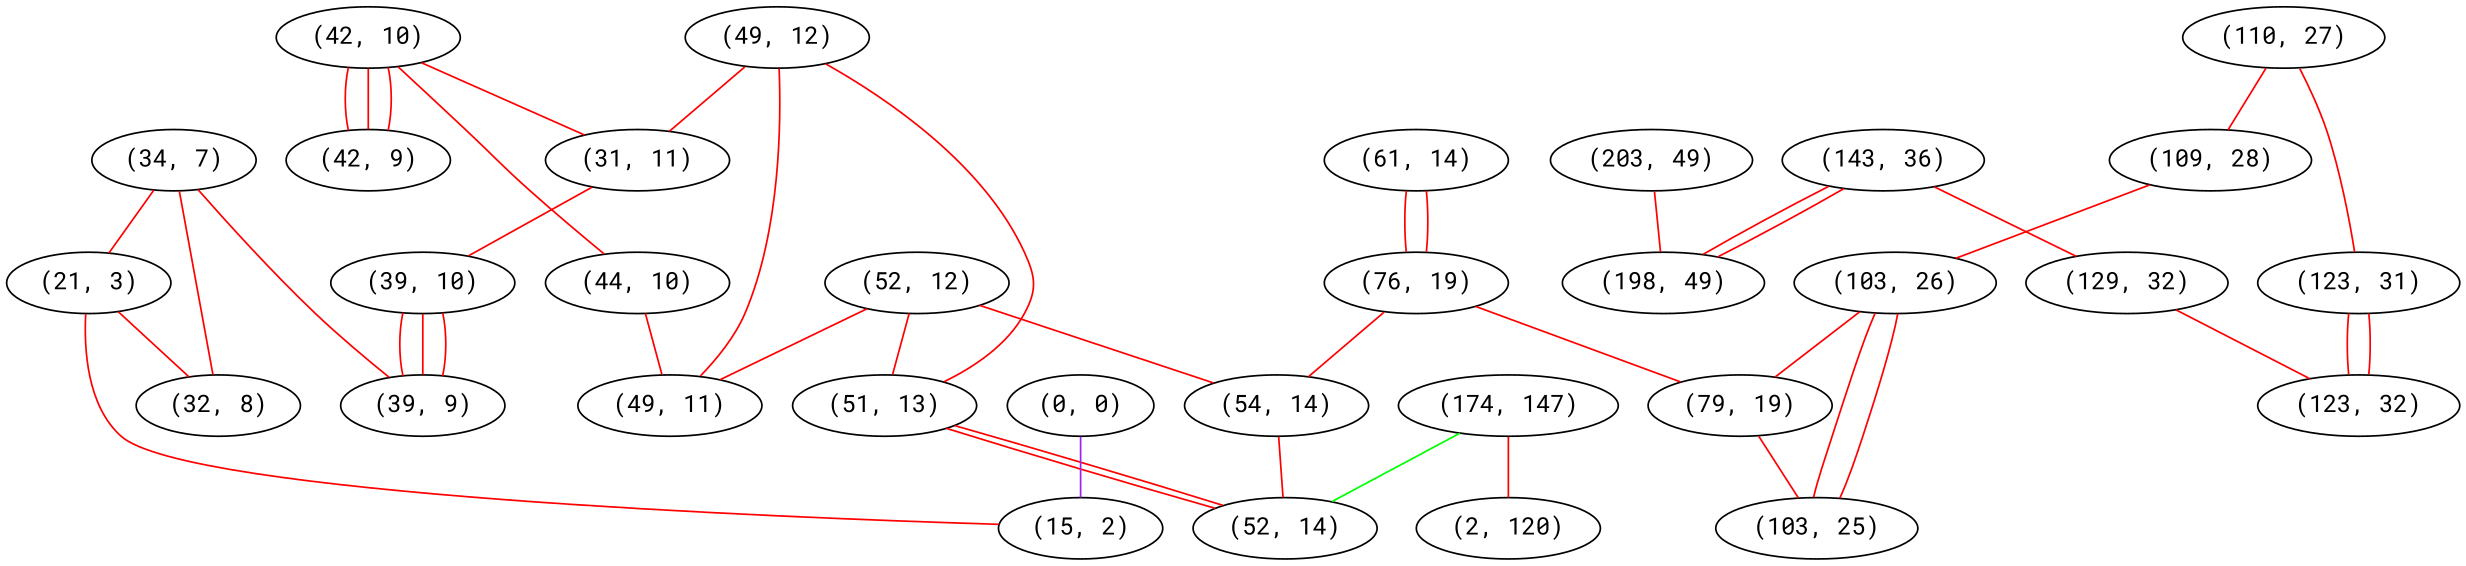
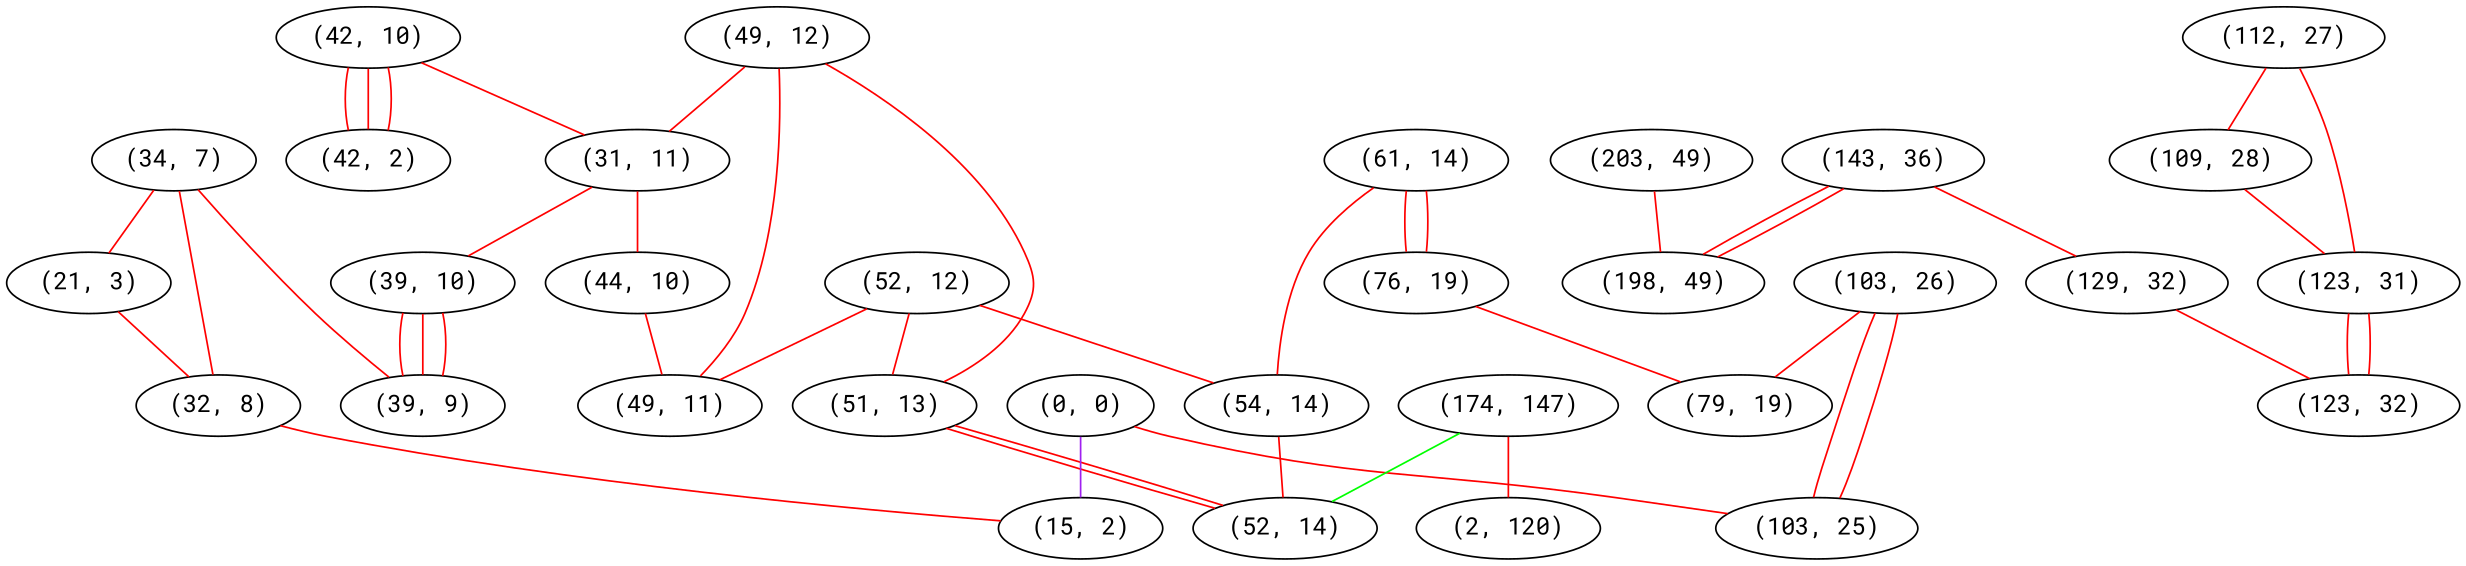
(2284, 37) -> (2284, 37)
(368, 160) -> (368, 160)
(499, 162) -> (638, 222)
(2053, 222) -> (2285, 222)
(1346, 345) -> (1301, 268)
(1779, 467) -> (1430, 477)
(491, 499) -> (639, 484)
